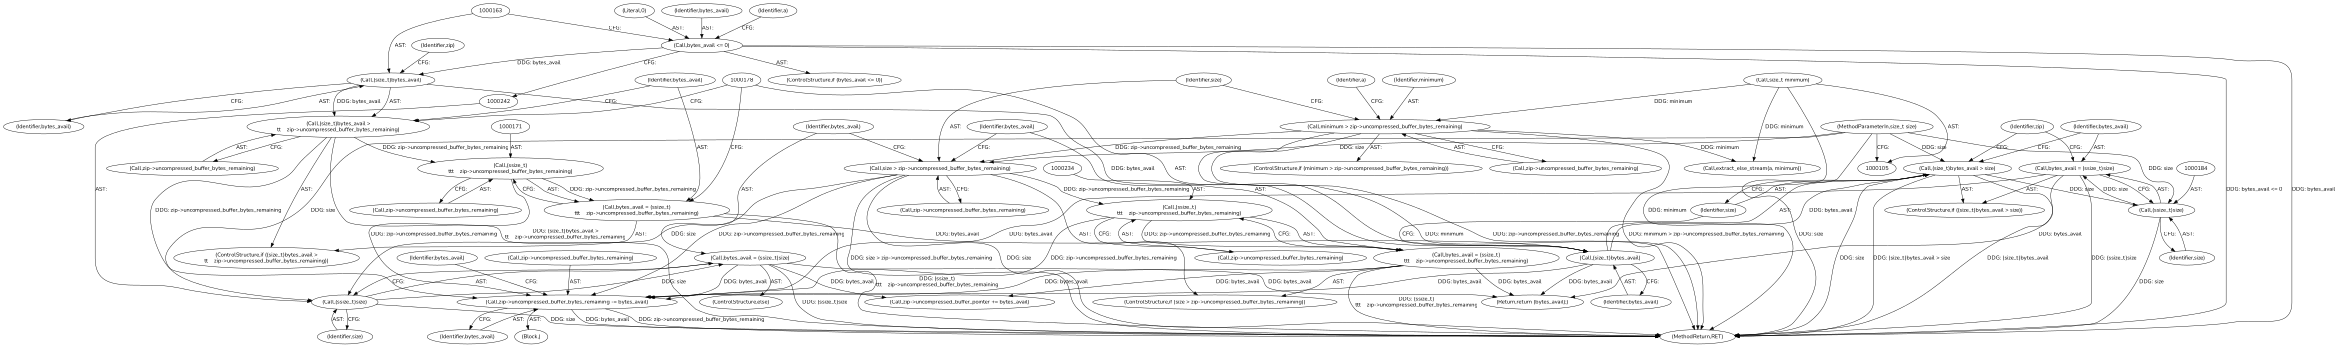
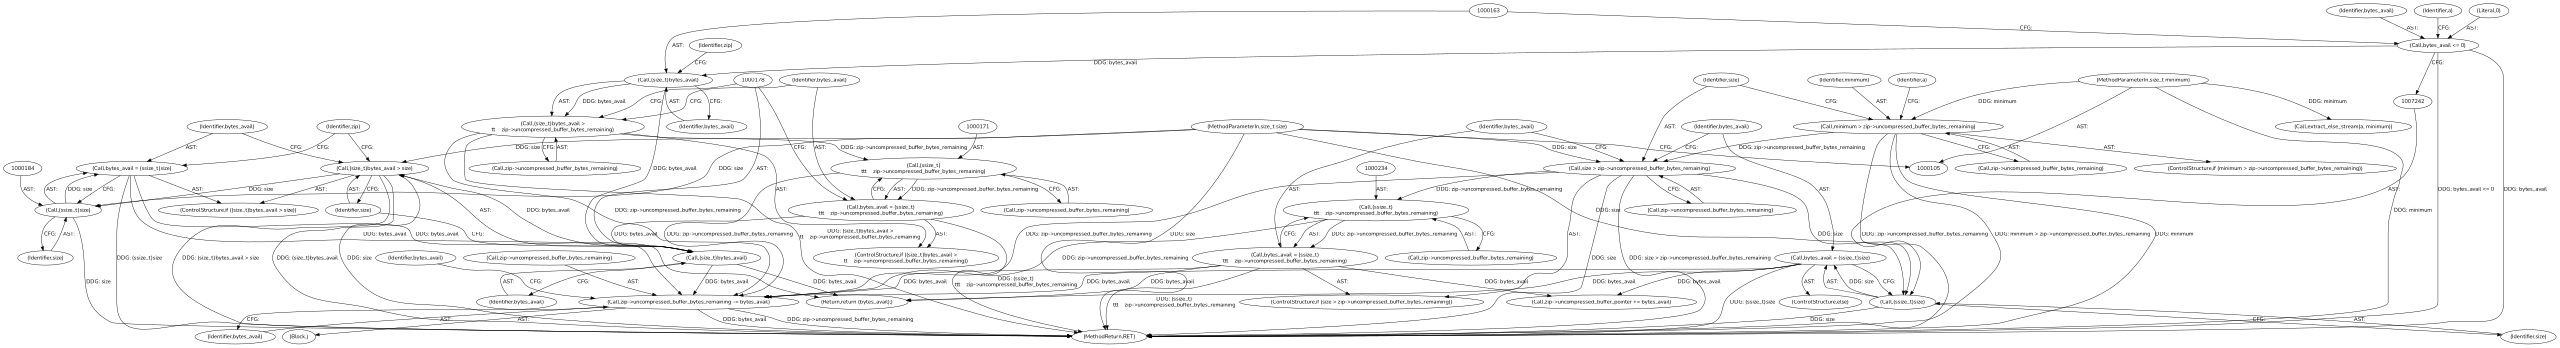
(835, 80) -> none
(1783, 80) -> (2143, 80)
(499, 102) -> (2413, 102)
(1587, 136) -> none
